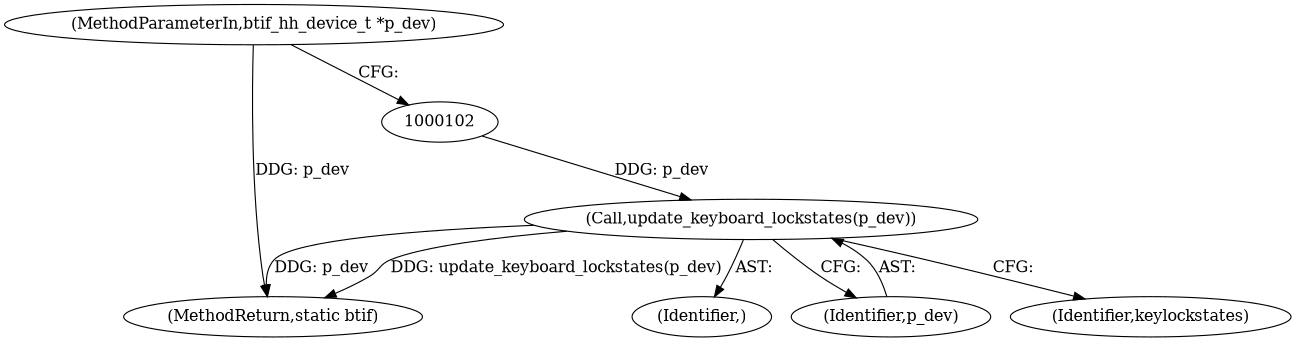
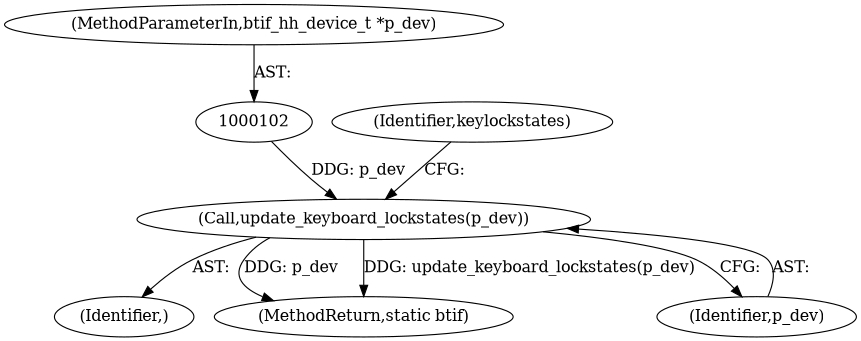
(381, 73) -> (275, 73)
(254, 165) -> none
(953, 266) -> (422, 167)
